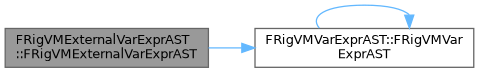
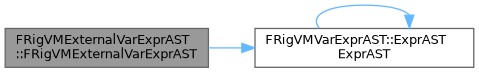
(364, 48) -> (364, 48)
